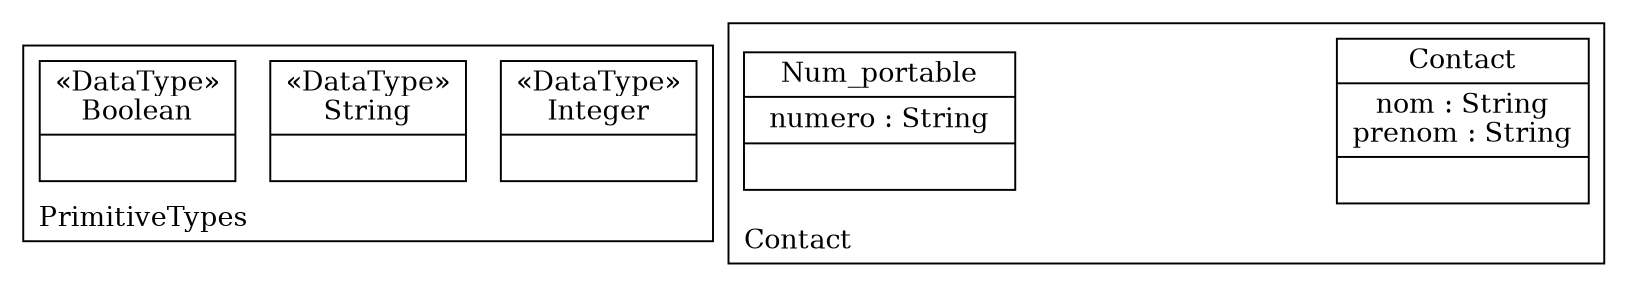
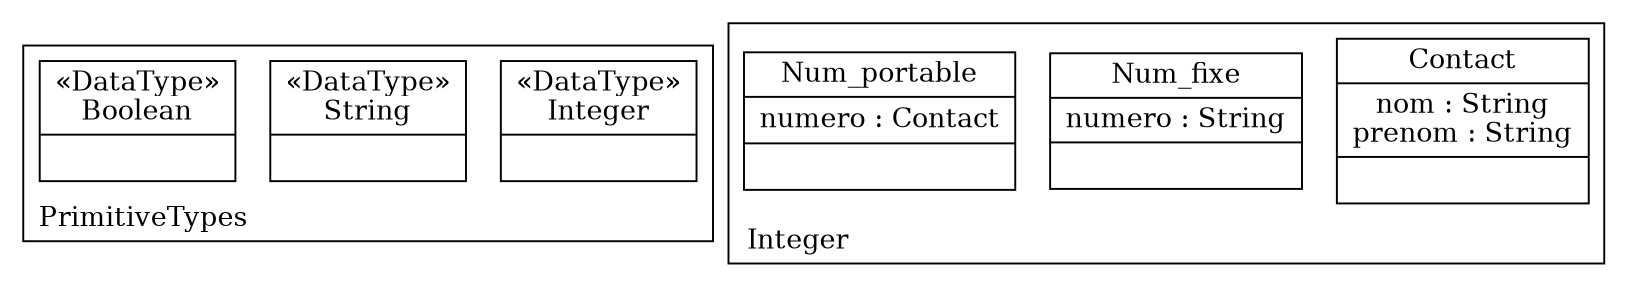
(880, 119) -> (880, 119)
none -> (1176, 121)
(798, 241) -> (798, 241)
